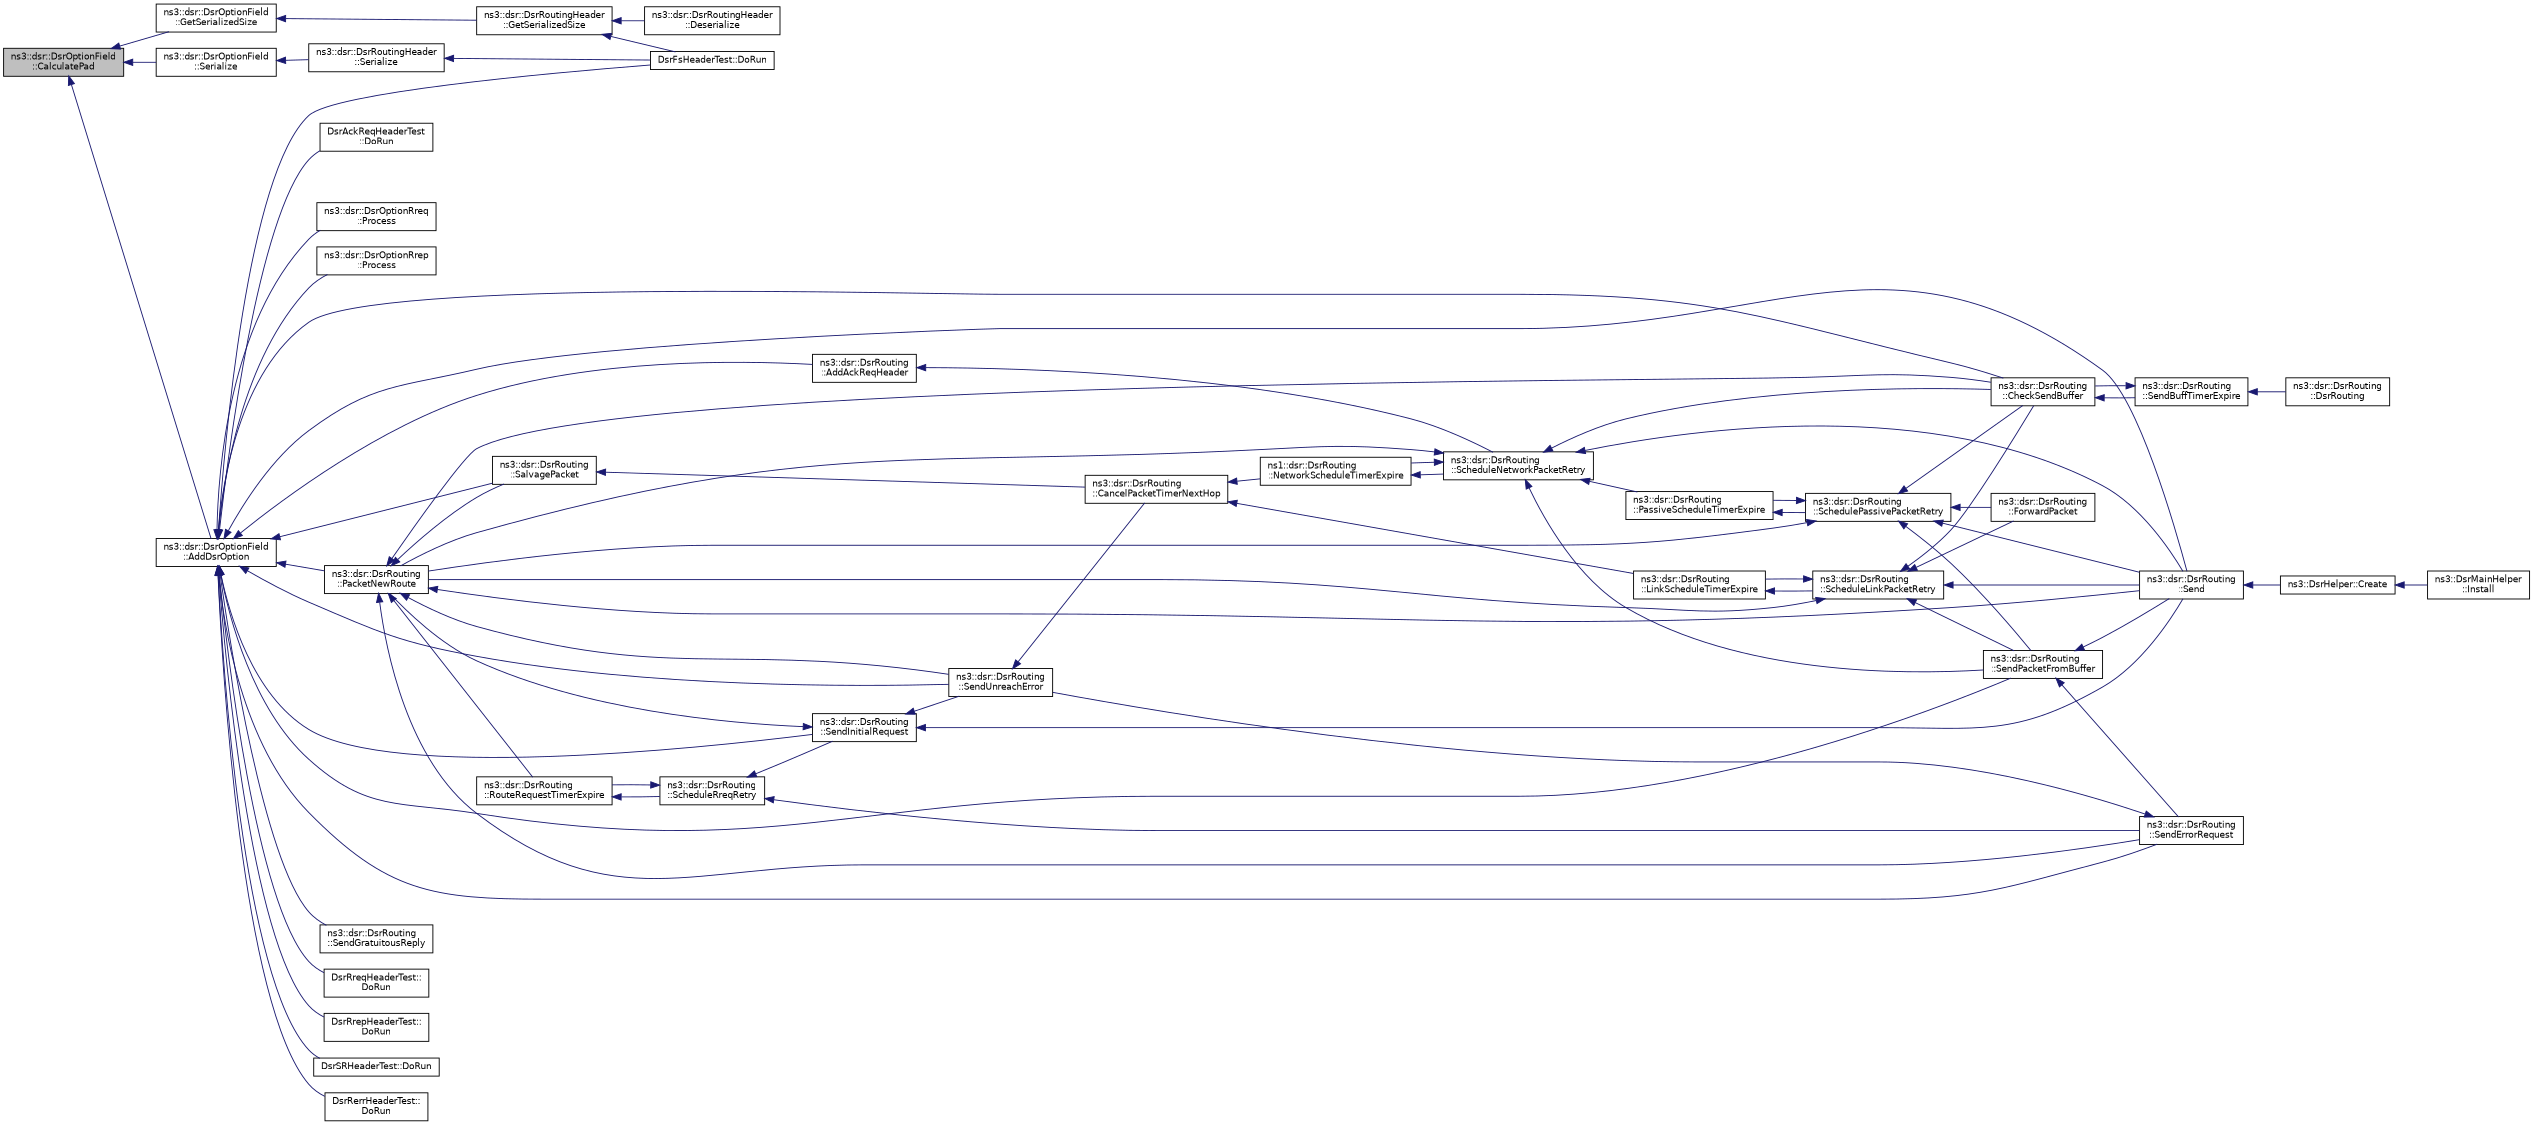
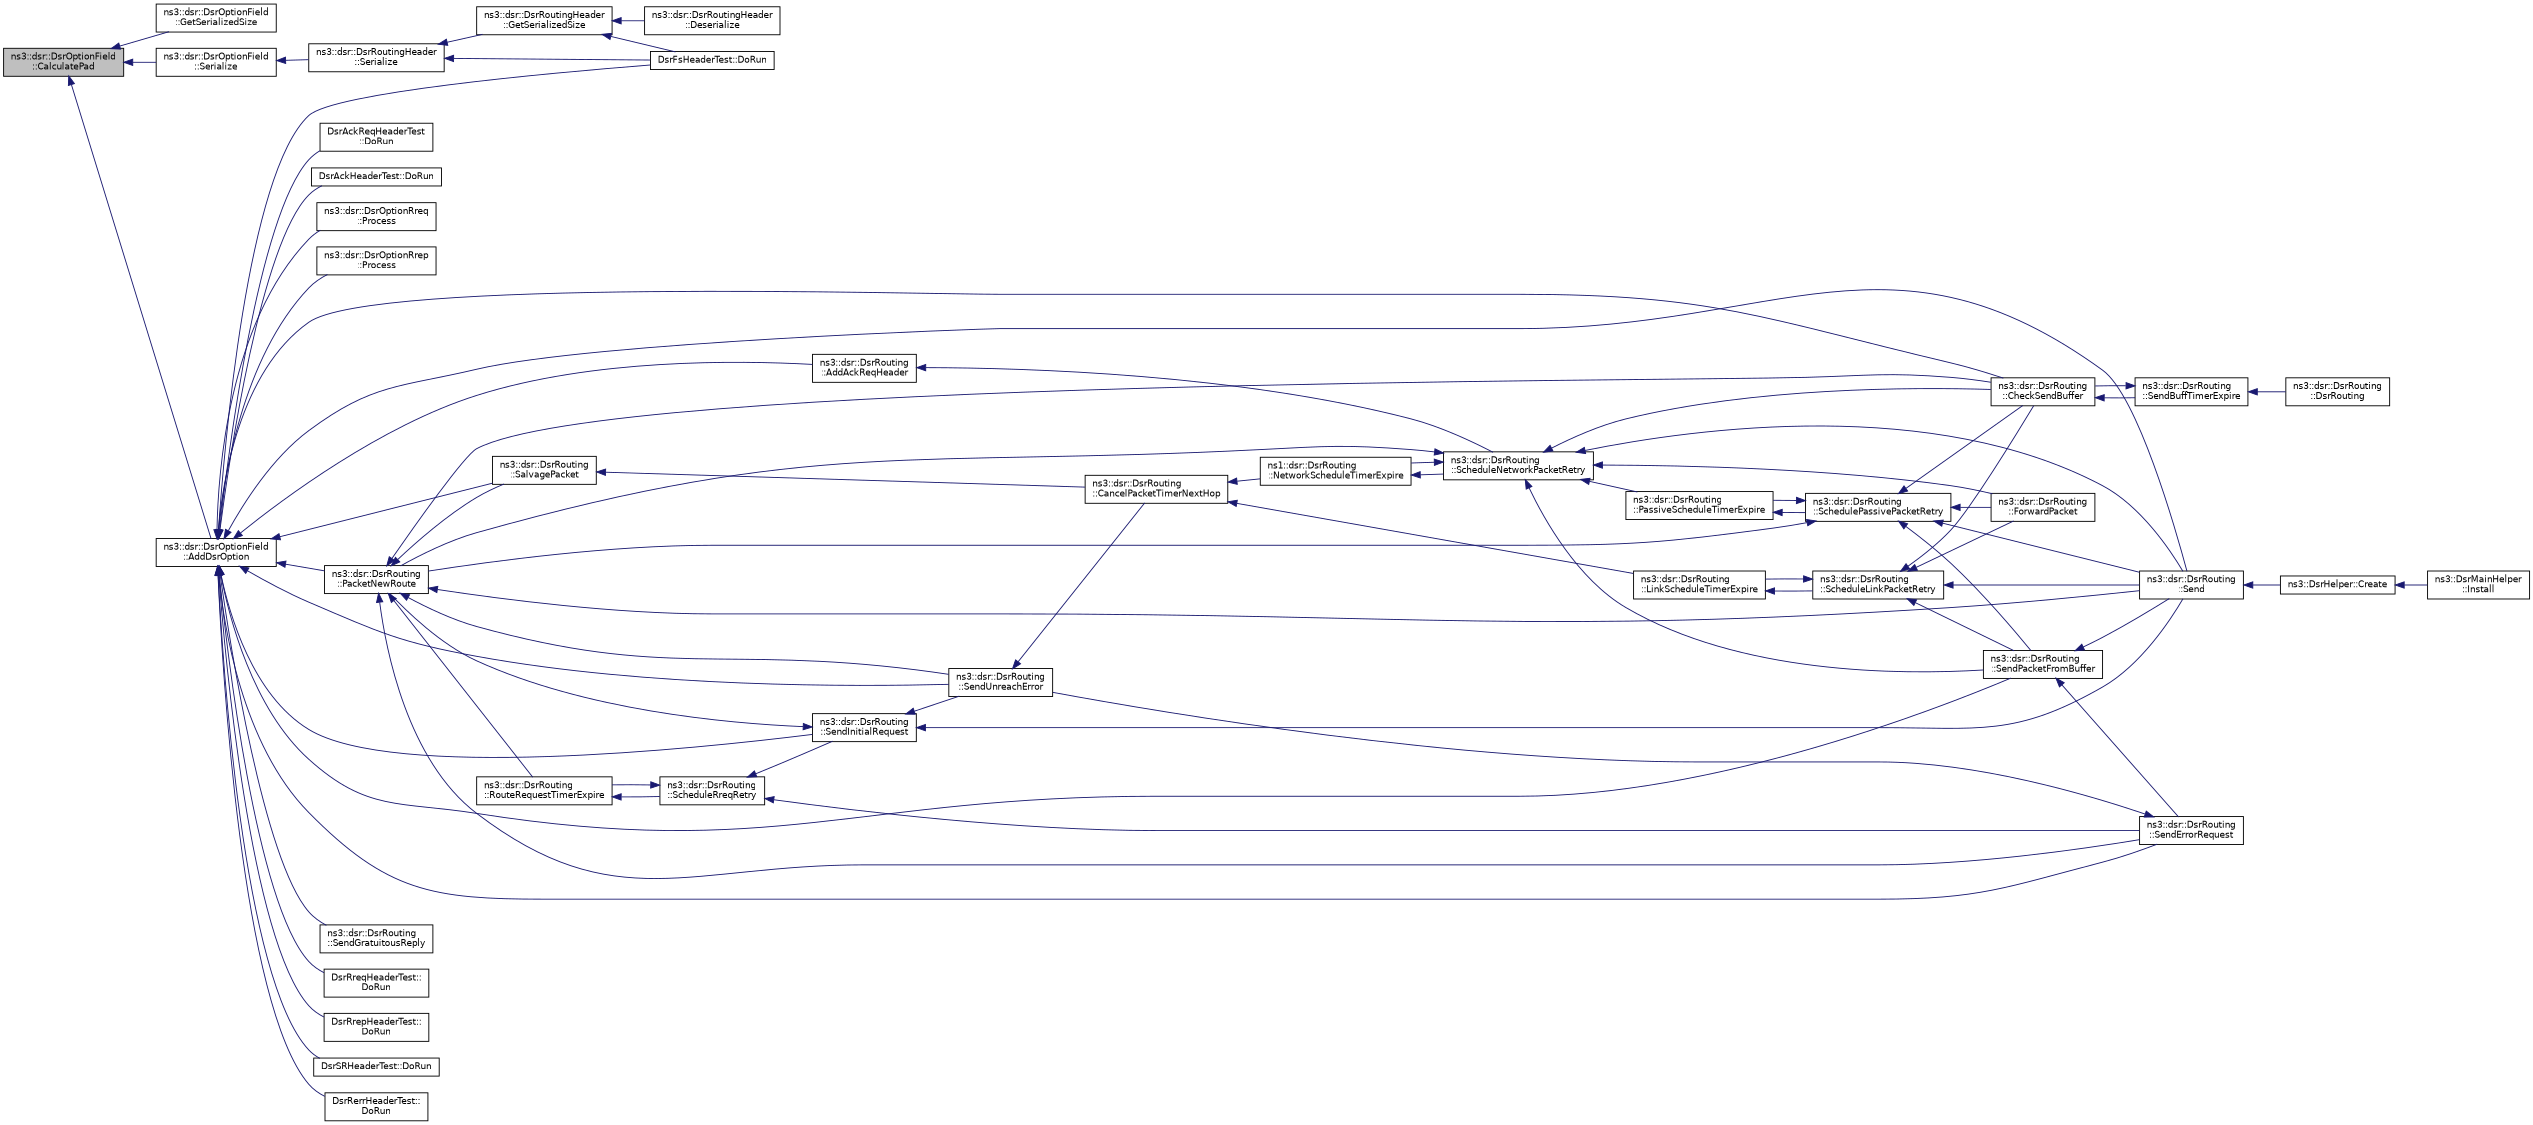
(381, 19) -> (465, 38)
none -> (376, 177)
none -> (1798, 471)
(1123, 580) -> none
